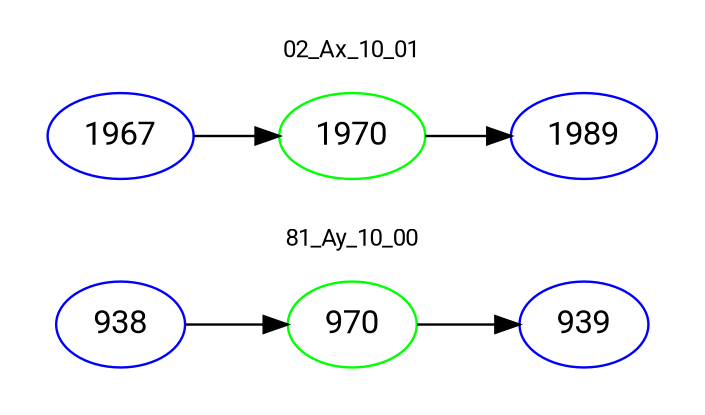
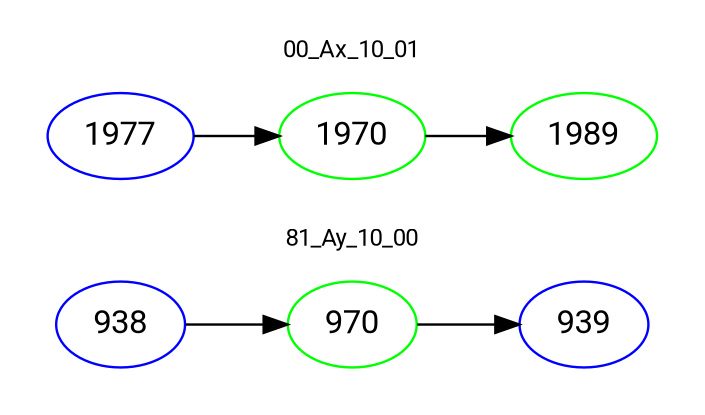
(352, 51) -> (352, 51)
(121, 136) -> (121, 136)
(584, 136) -> (584, 136)
